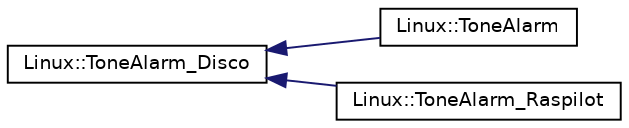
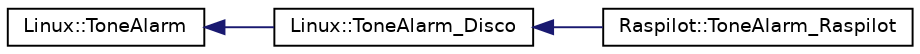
(333, 43) -> (249, 27)
(479, 101) -> (758, 27)
